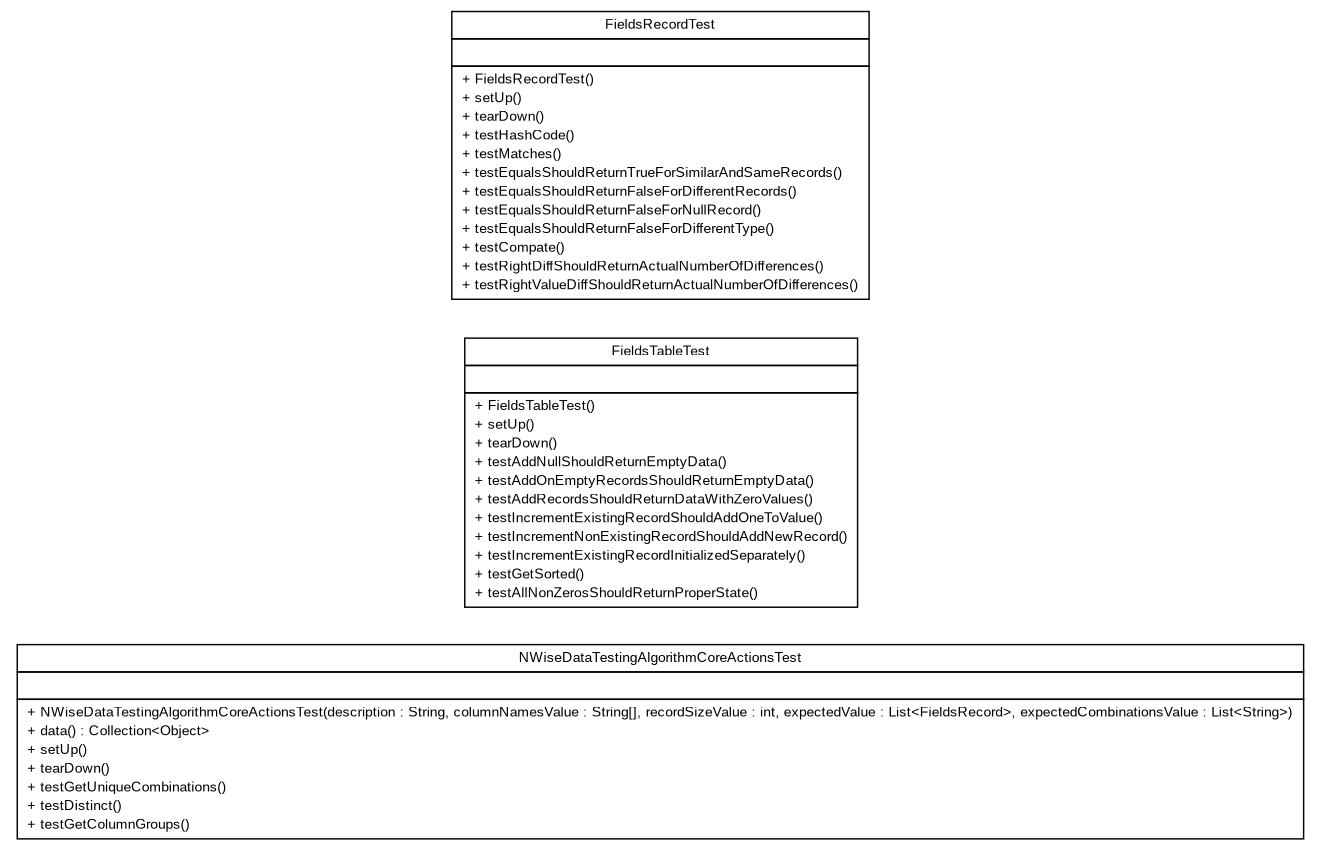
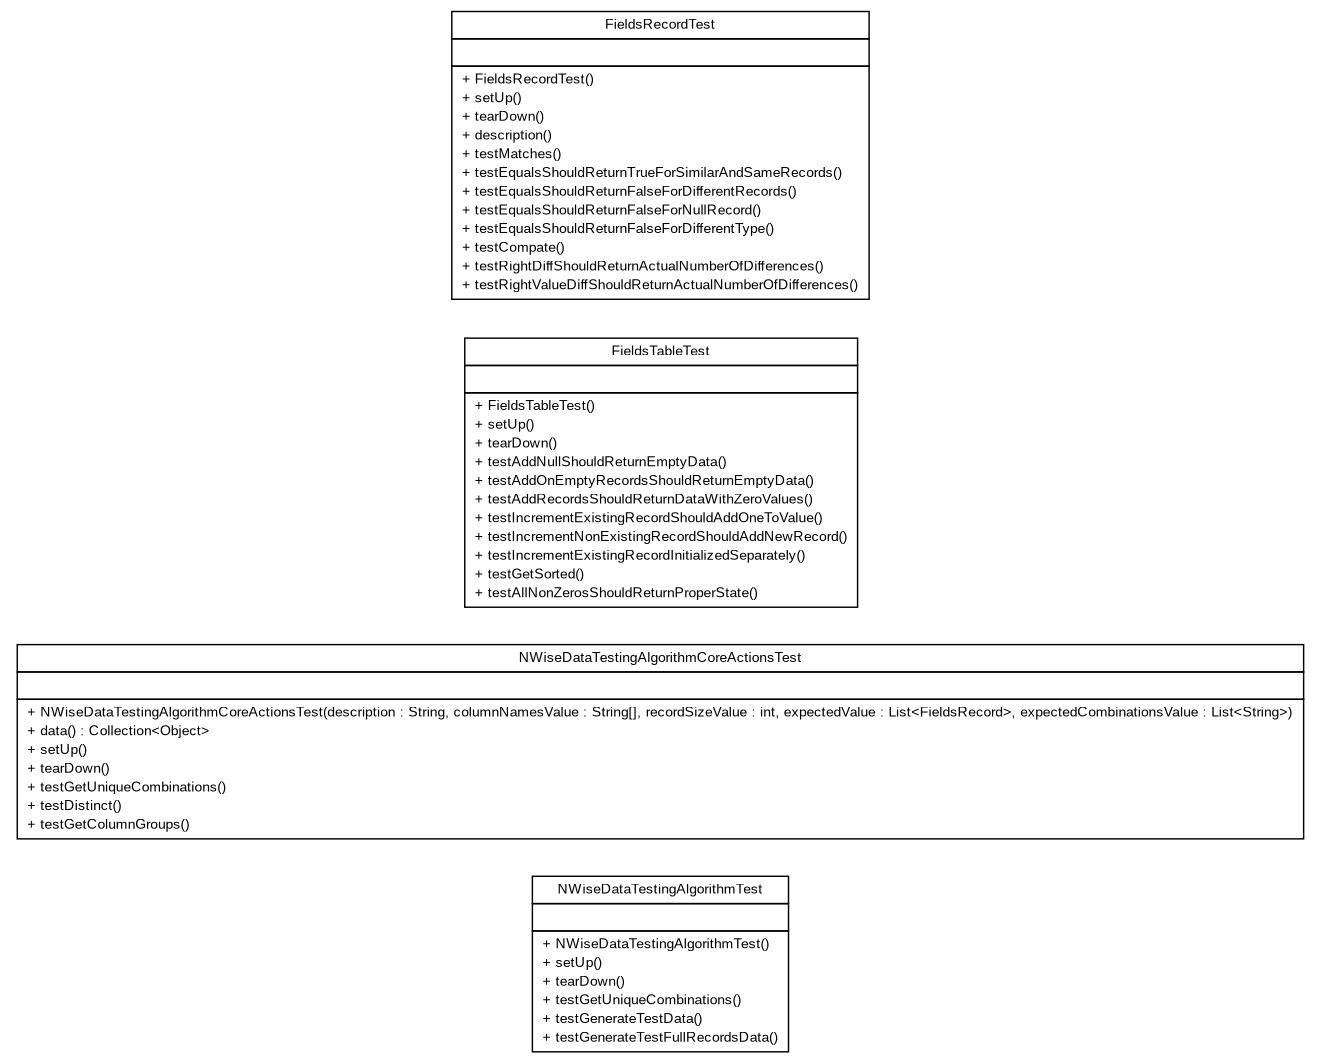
(519, 135) -> (507, 135)
none -> (660, 964)
